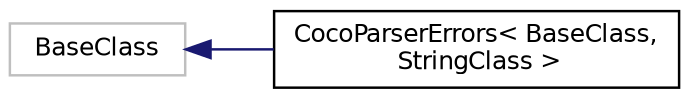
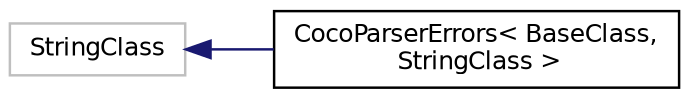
(98, 49) -> (98, 49)
